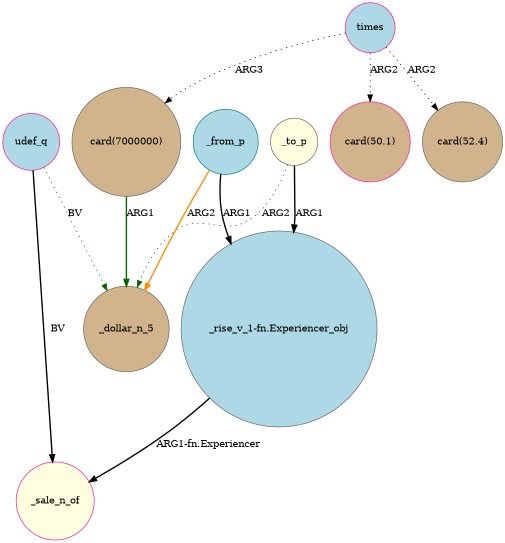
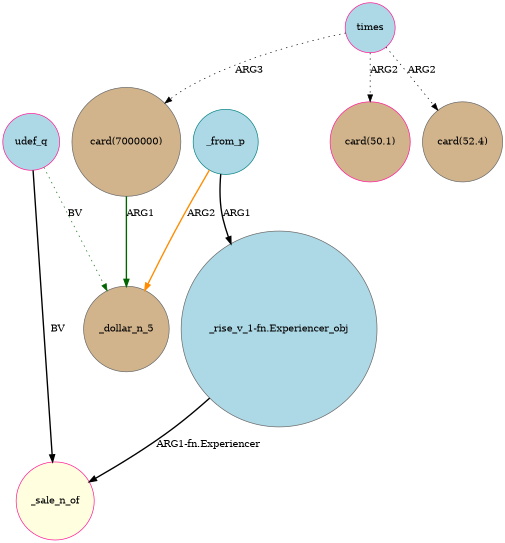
(294, 142) -> none
